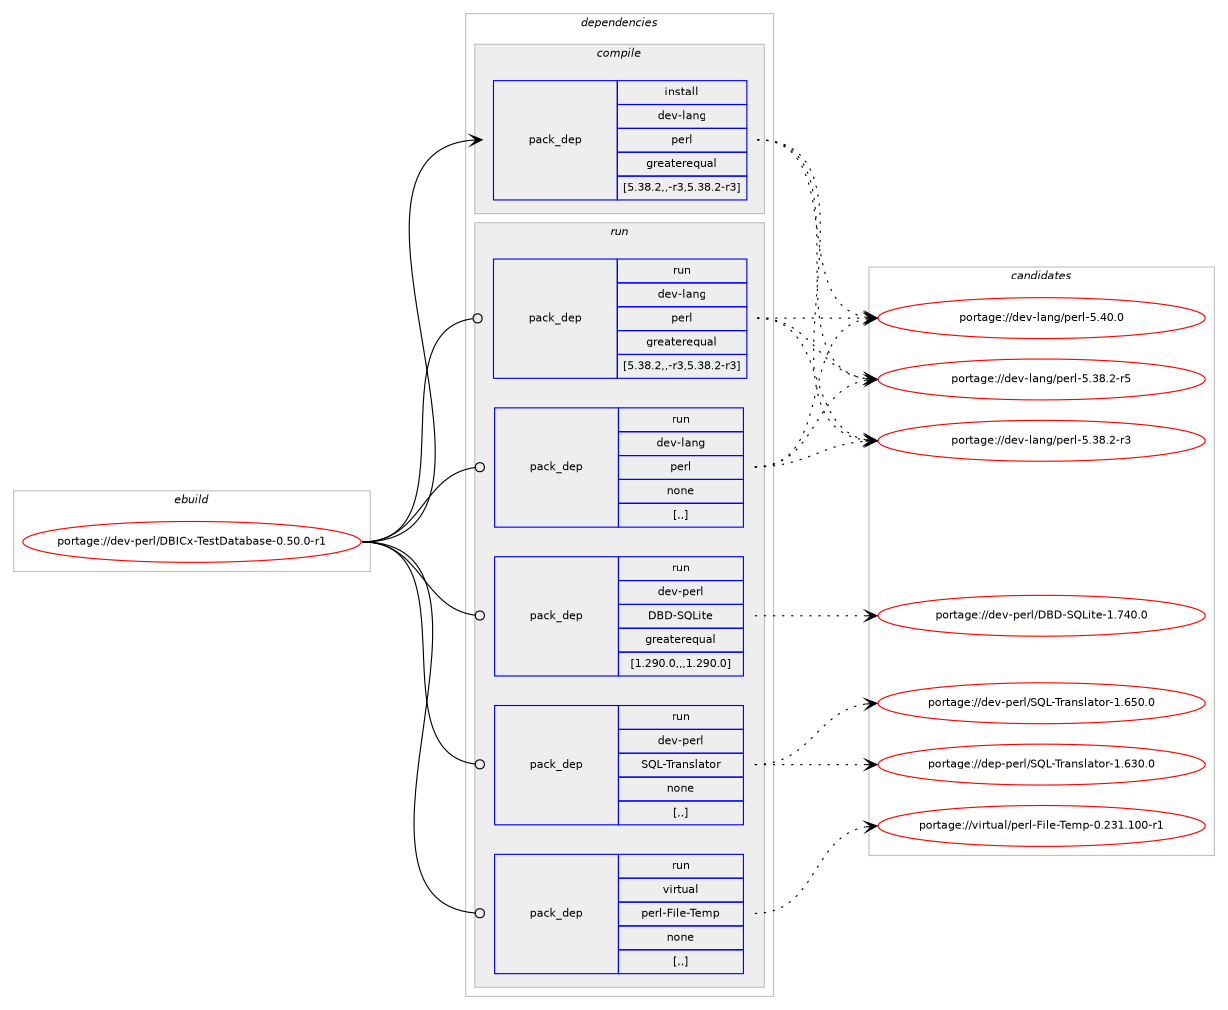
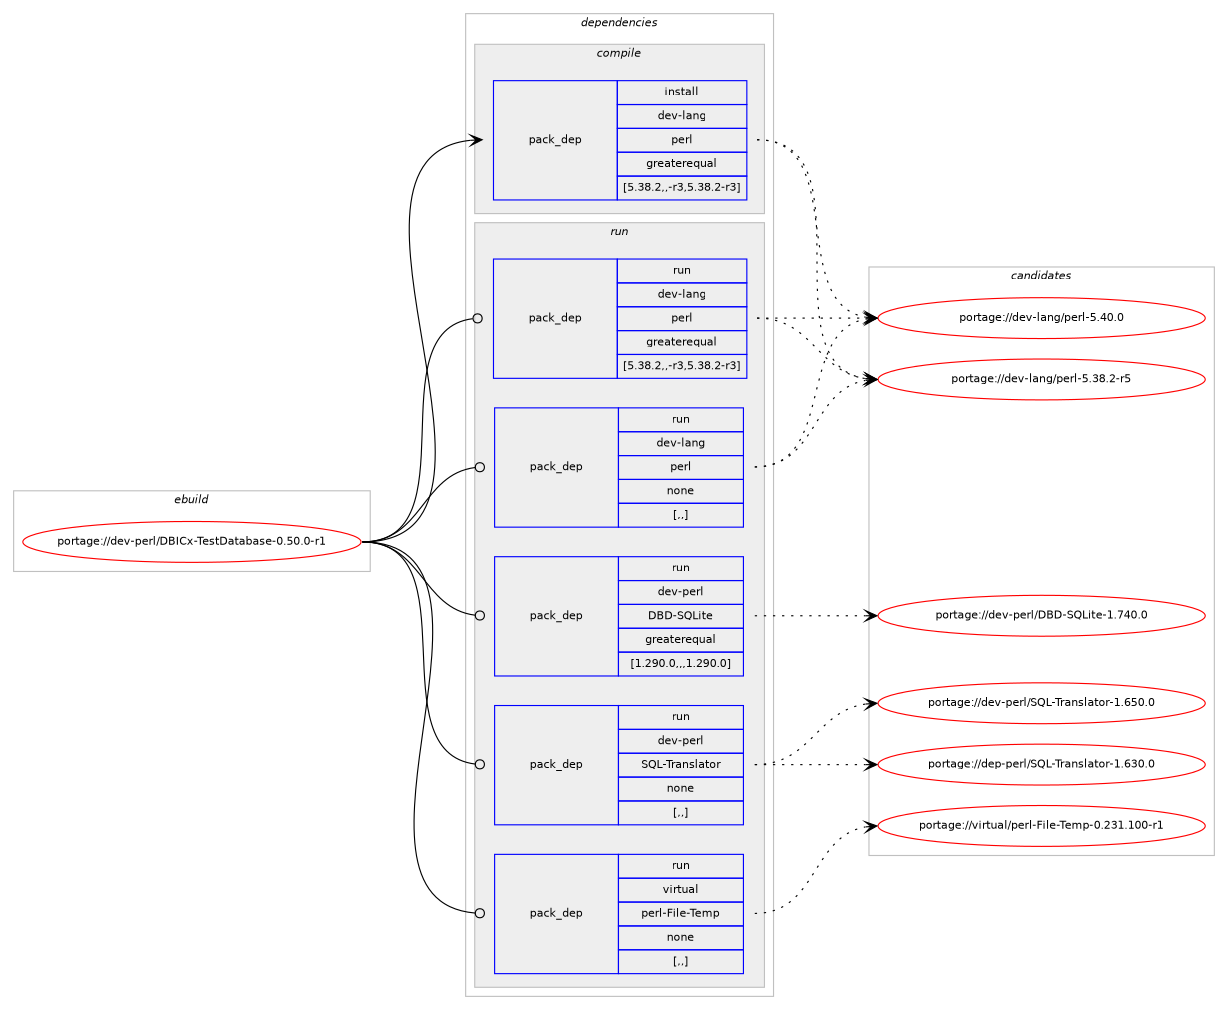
(1042, 441) -> none
